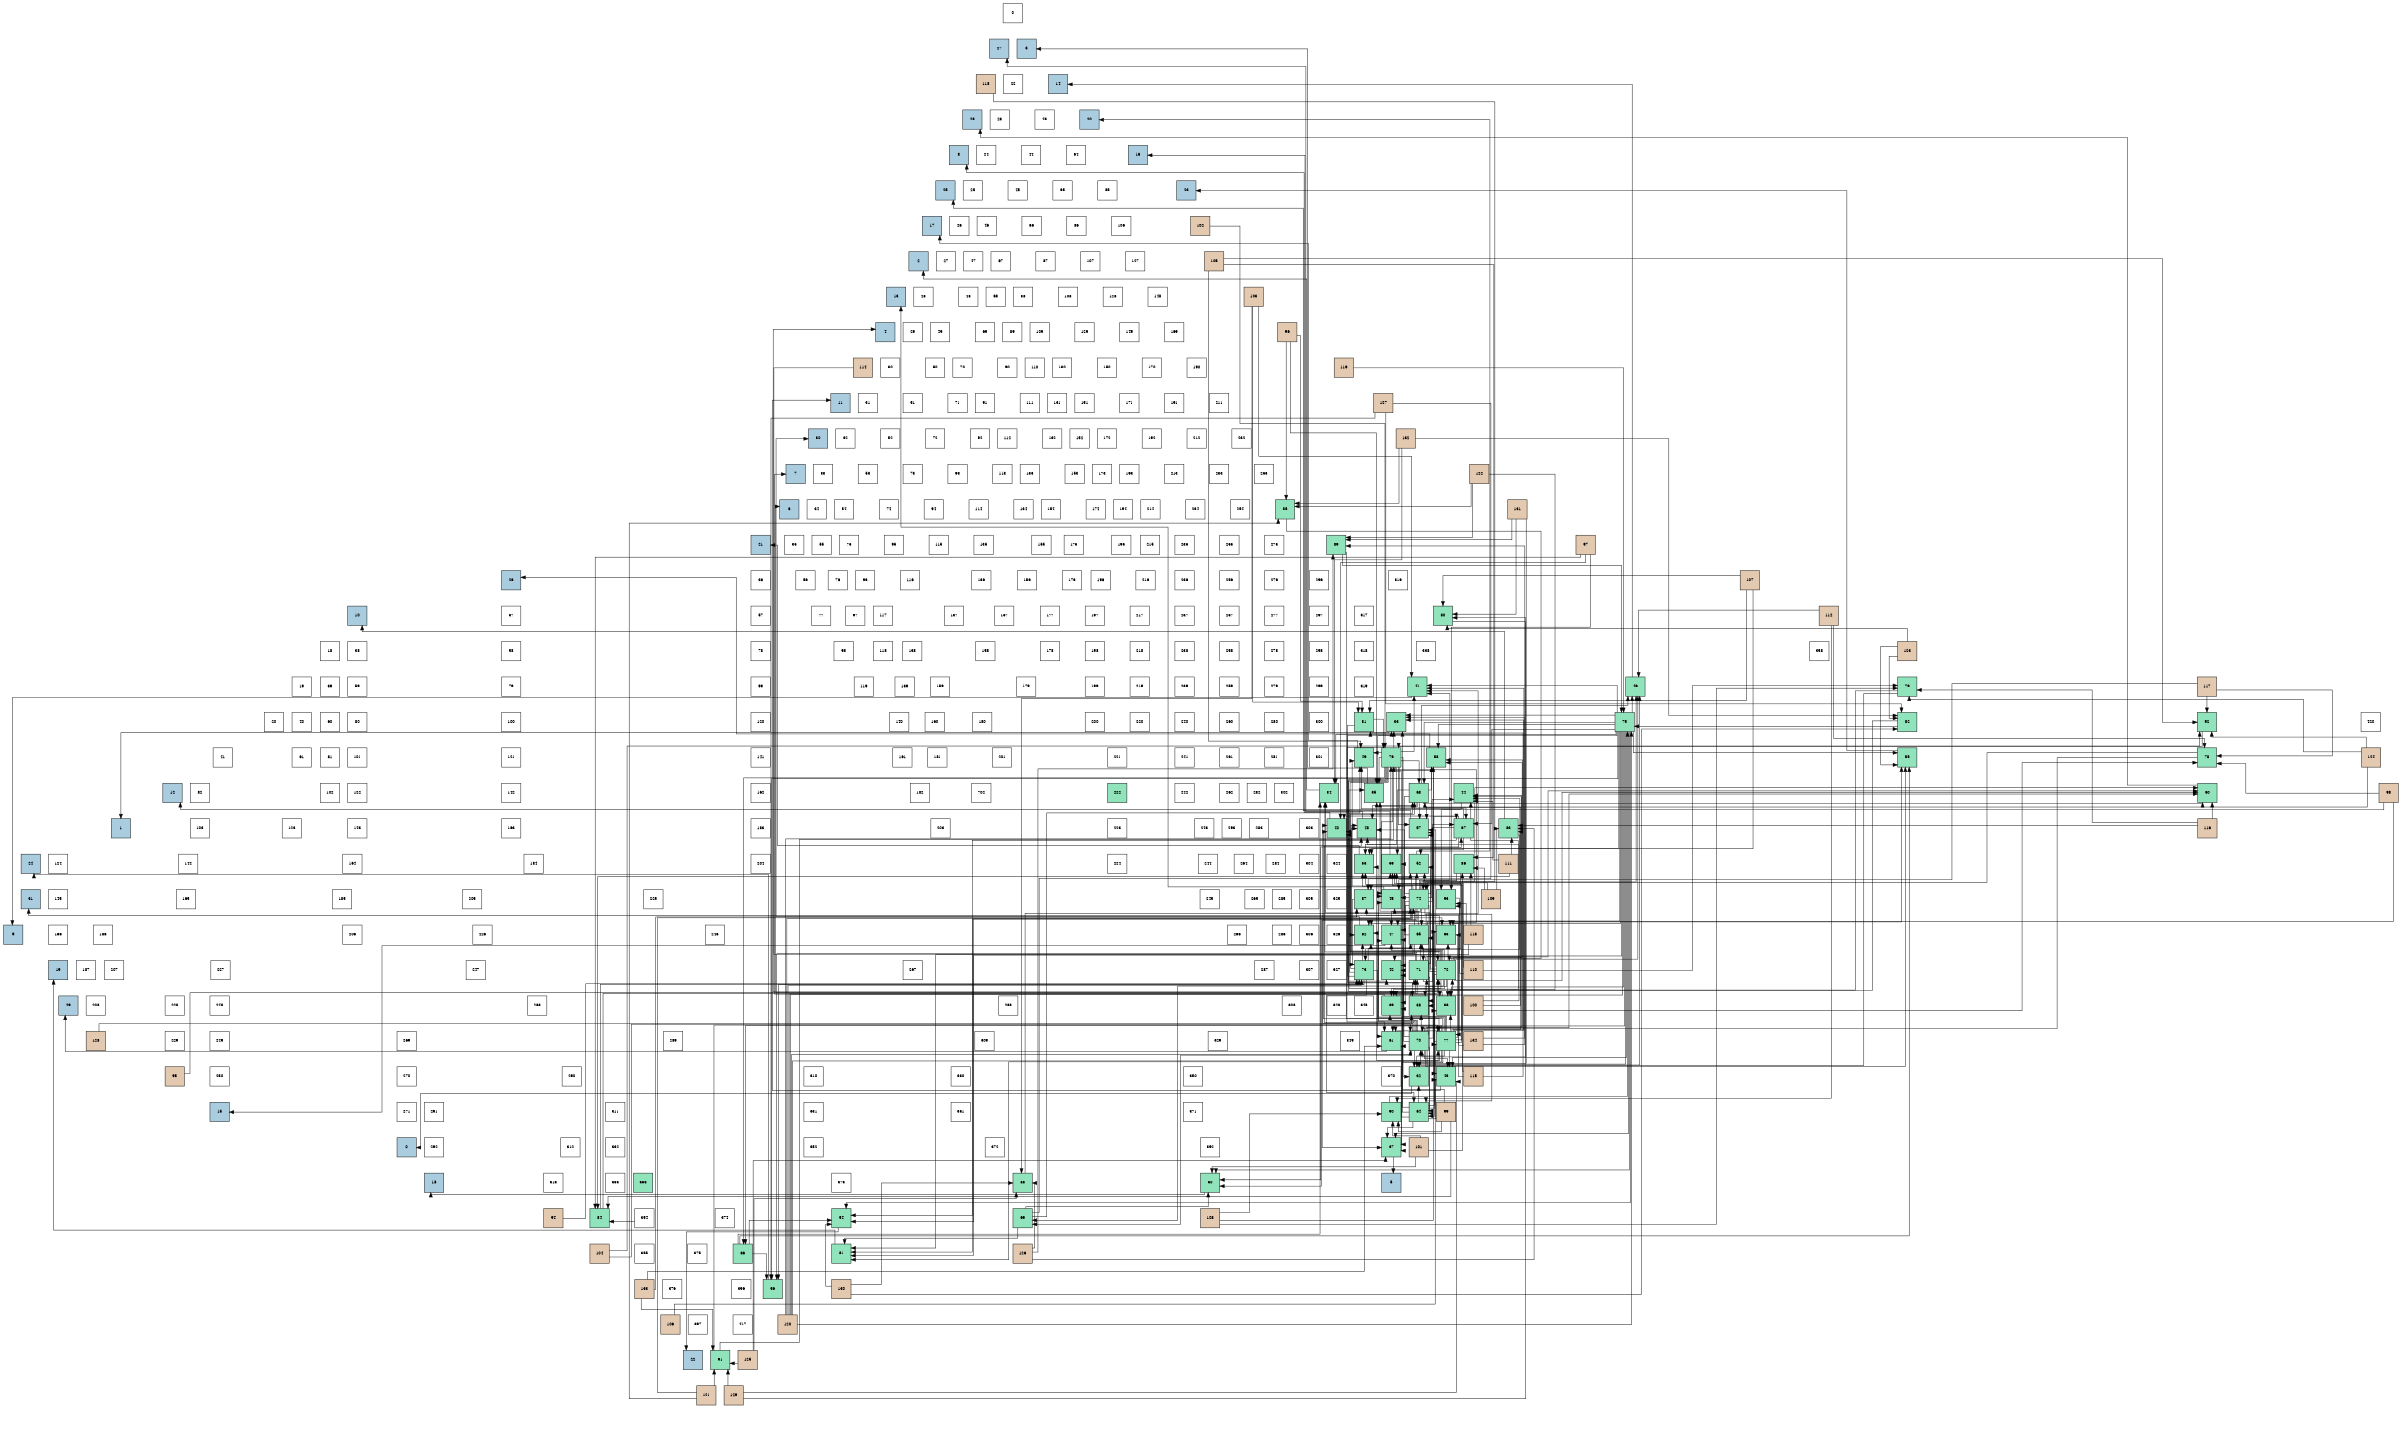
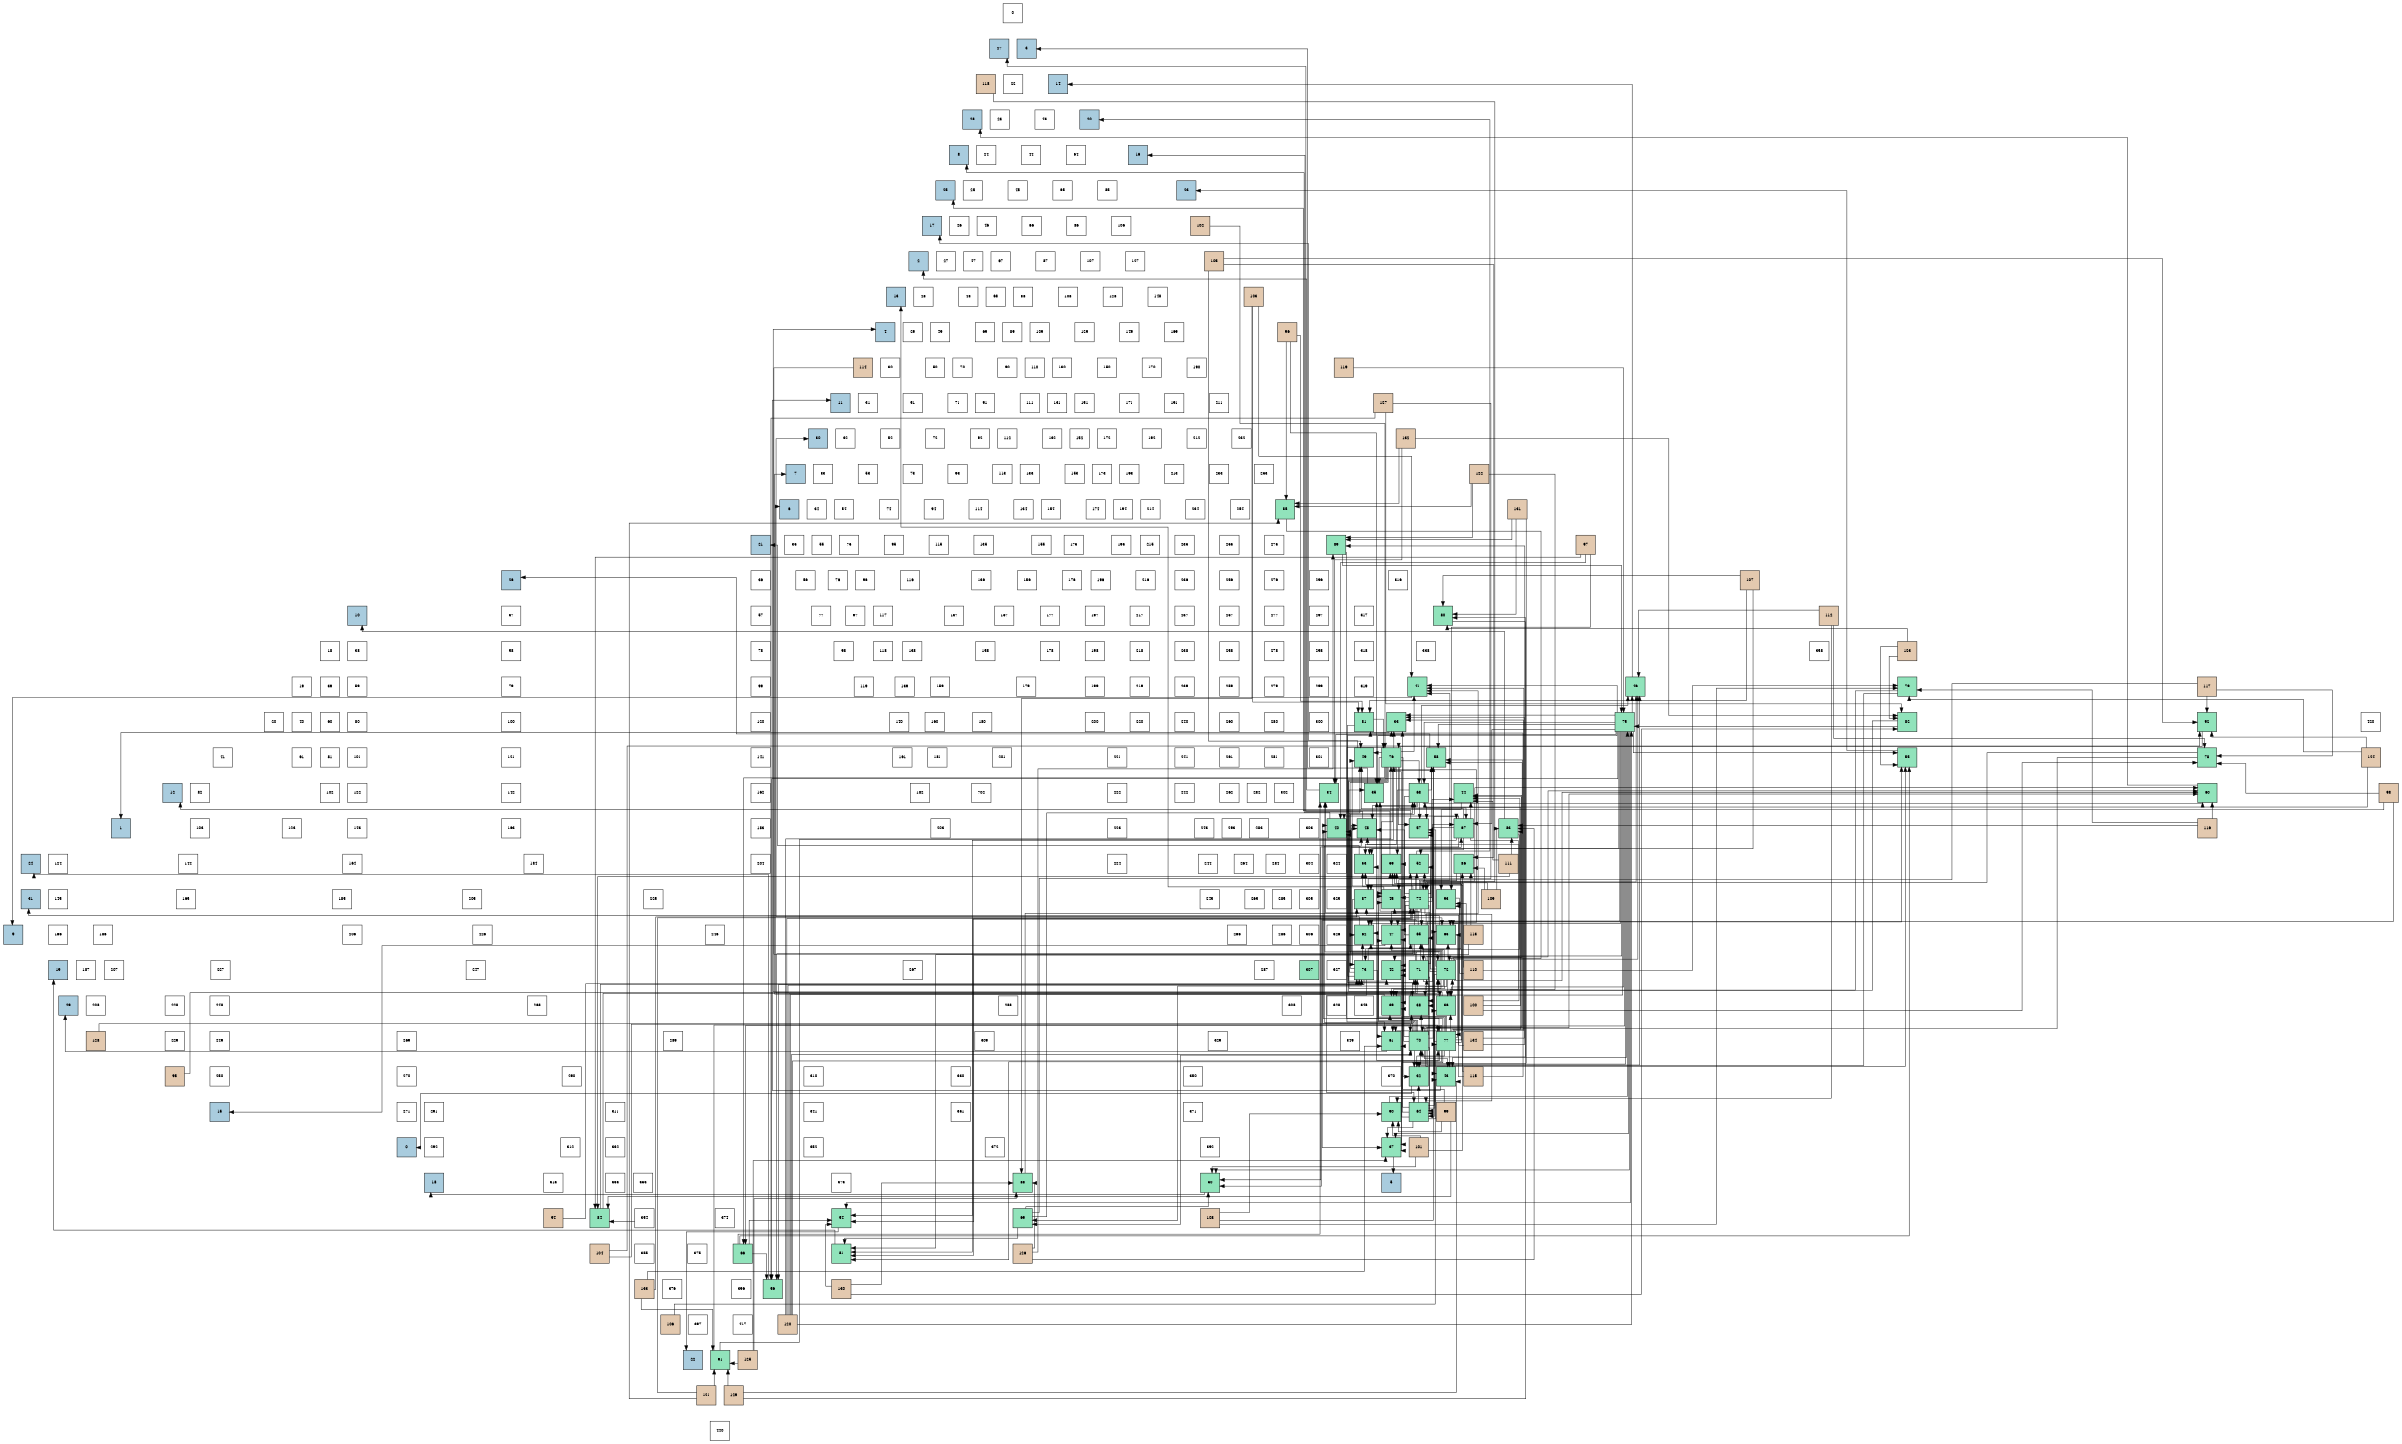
(1117, 793) -> (1117, 793)
(1309, 970) -> (1309, 970)
(814, 1112) -> (814, 1112)
(643, 1183) -> (643, 1183)
none -> (720, 1431)
